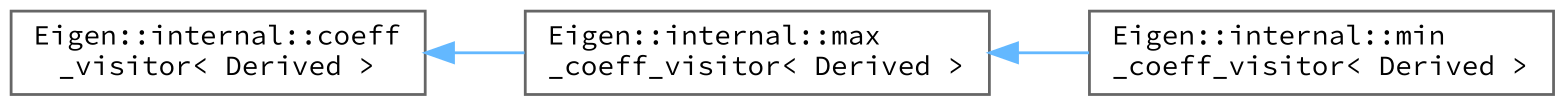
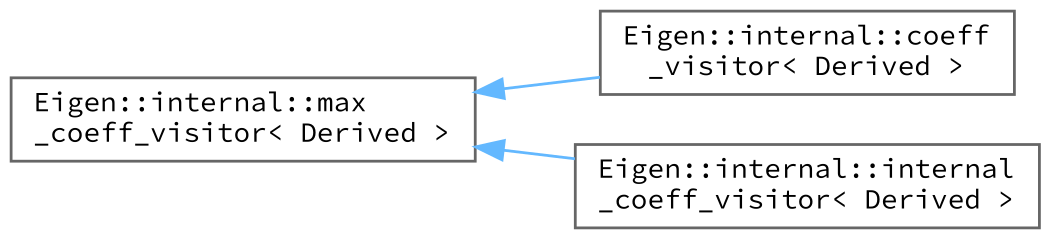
(489, 53) -> (552, 83)
(1321, 53) -> (807, 186)
